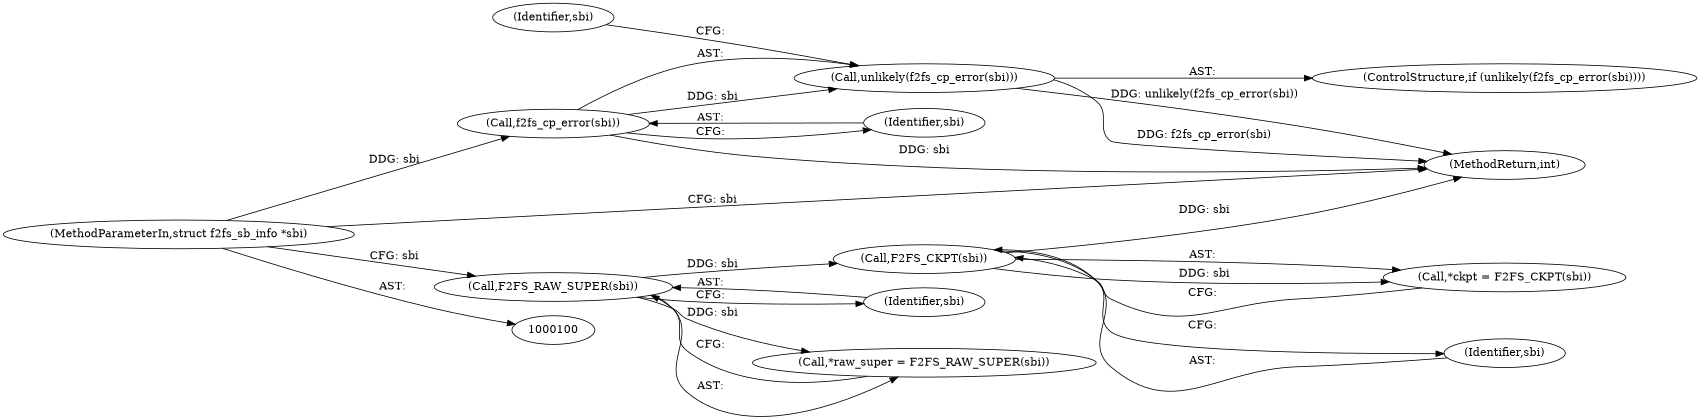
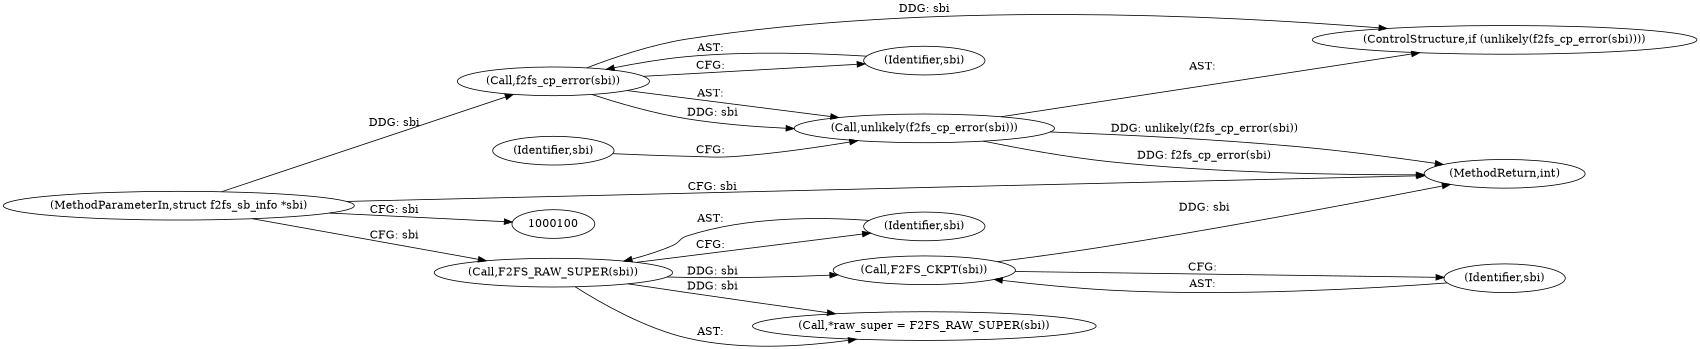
(1013, 170) -> (980, 15)
(1505, 277) -> none
(394, 287) -> (394, 210)
(743, 376) -> none
